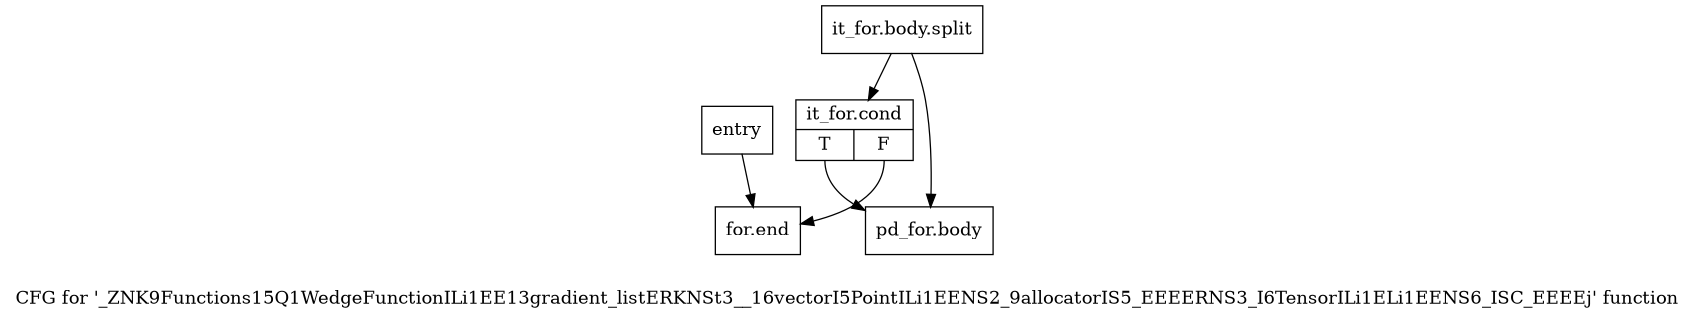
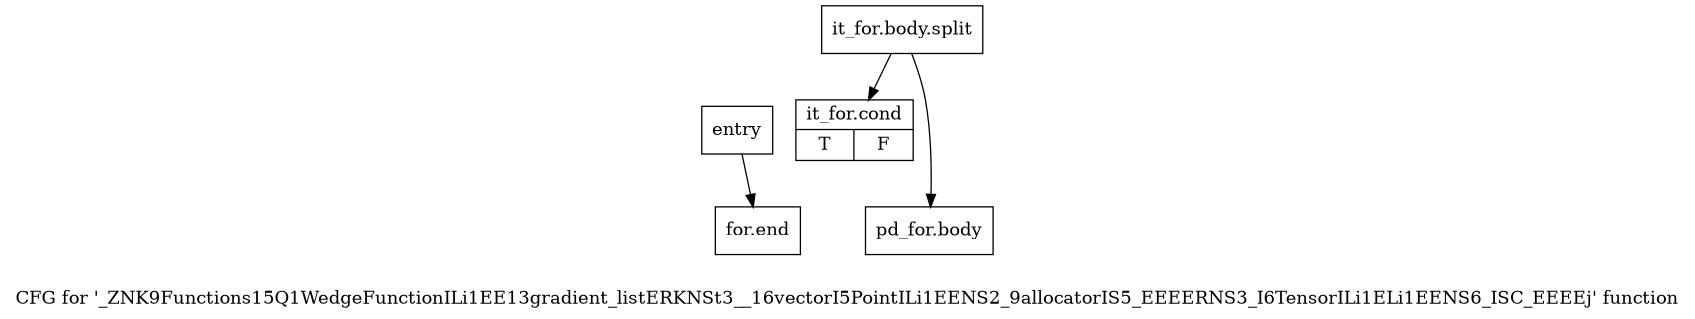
(833, 186) -> none
(862, 200) -> none
